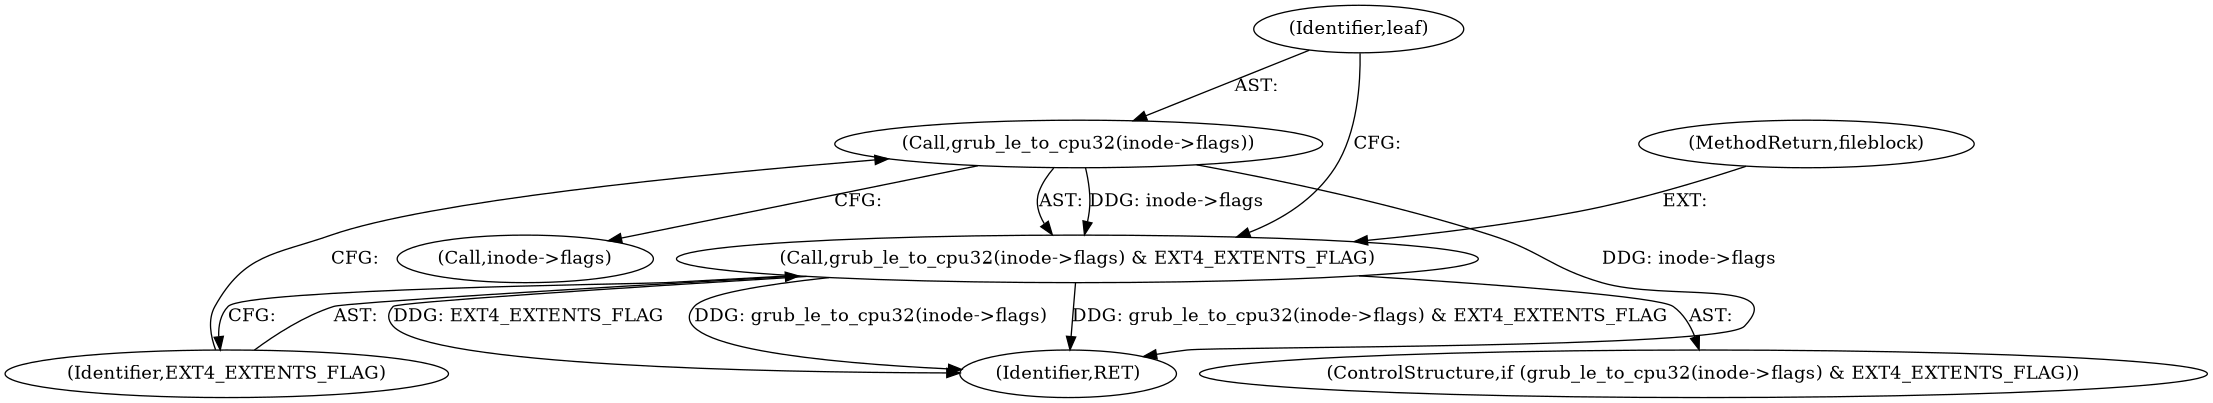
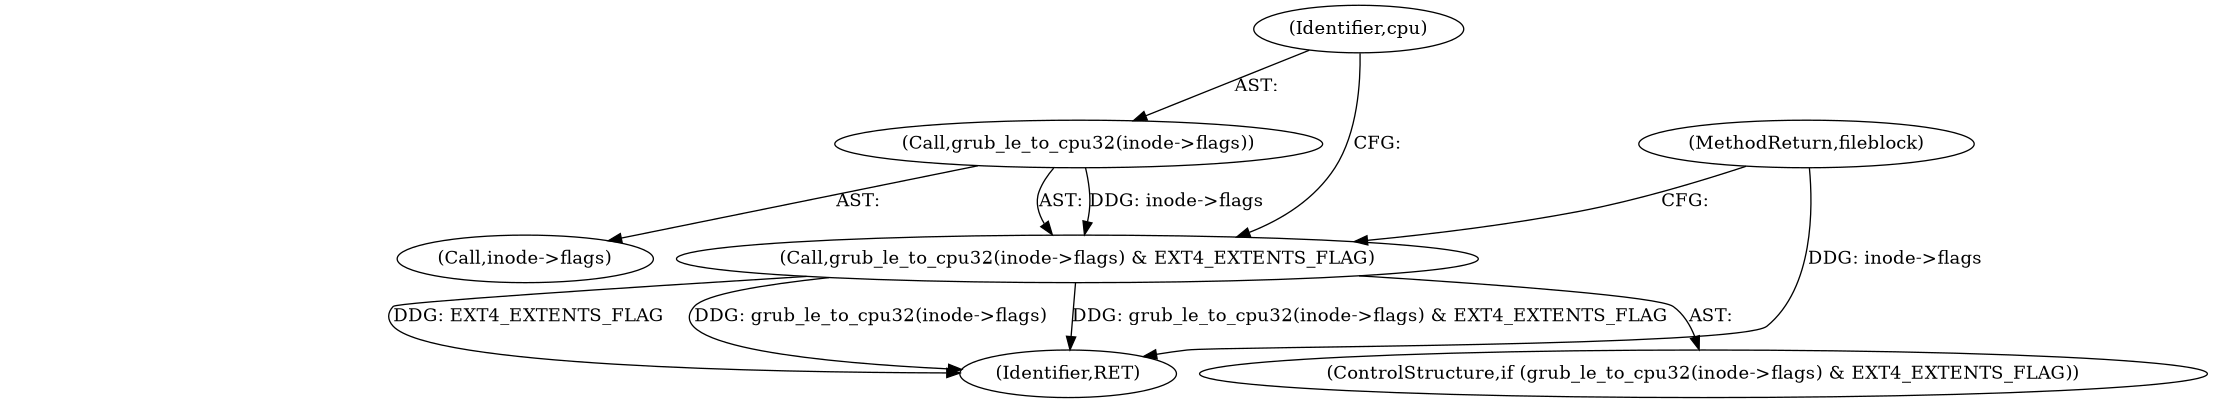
(1359, 29) -> (1359, 29)
(861, 201) -> (861, 201)
(1688, 201) -> (1688, 201)
(1748, 321) -> (1547, 343)
(227, 374) -> none
